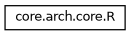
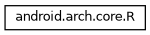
(65, 18) -> (75, 18)
